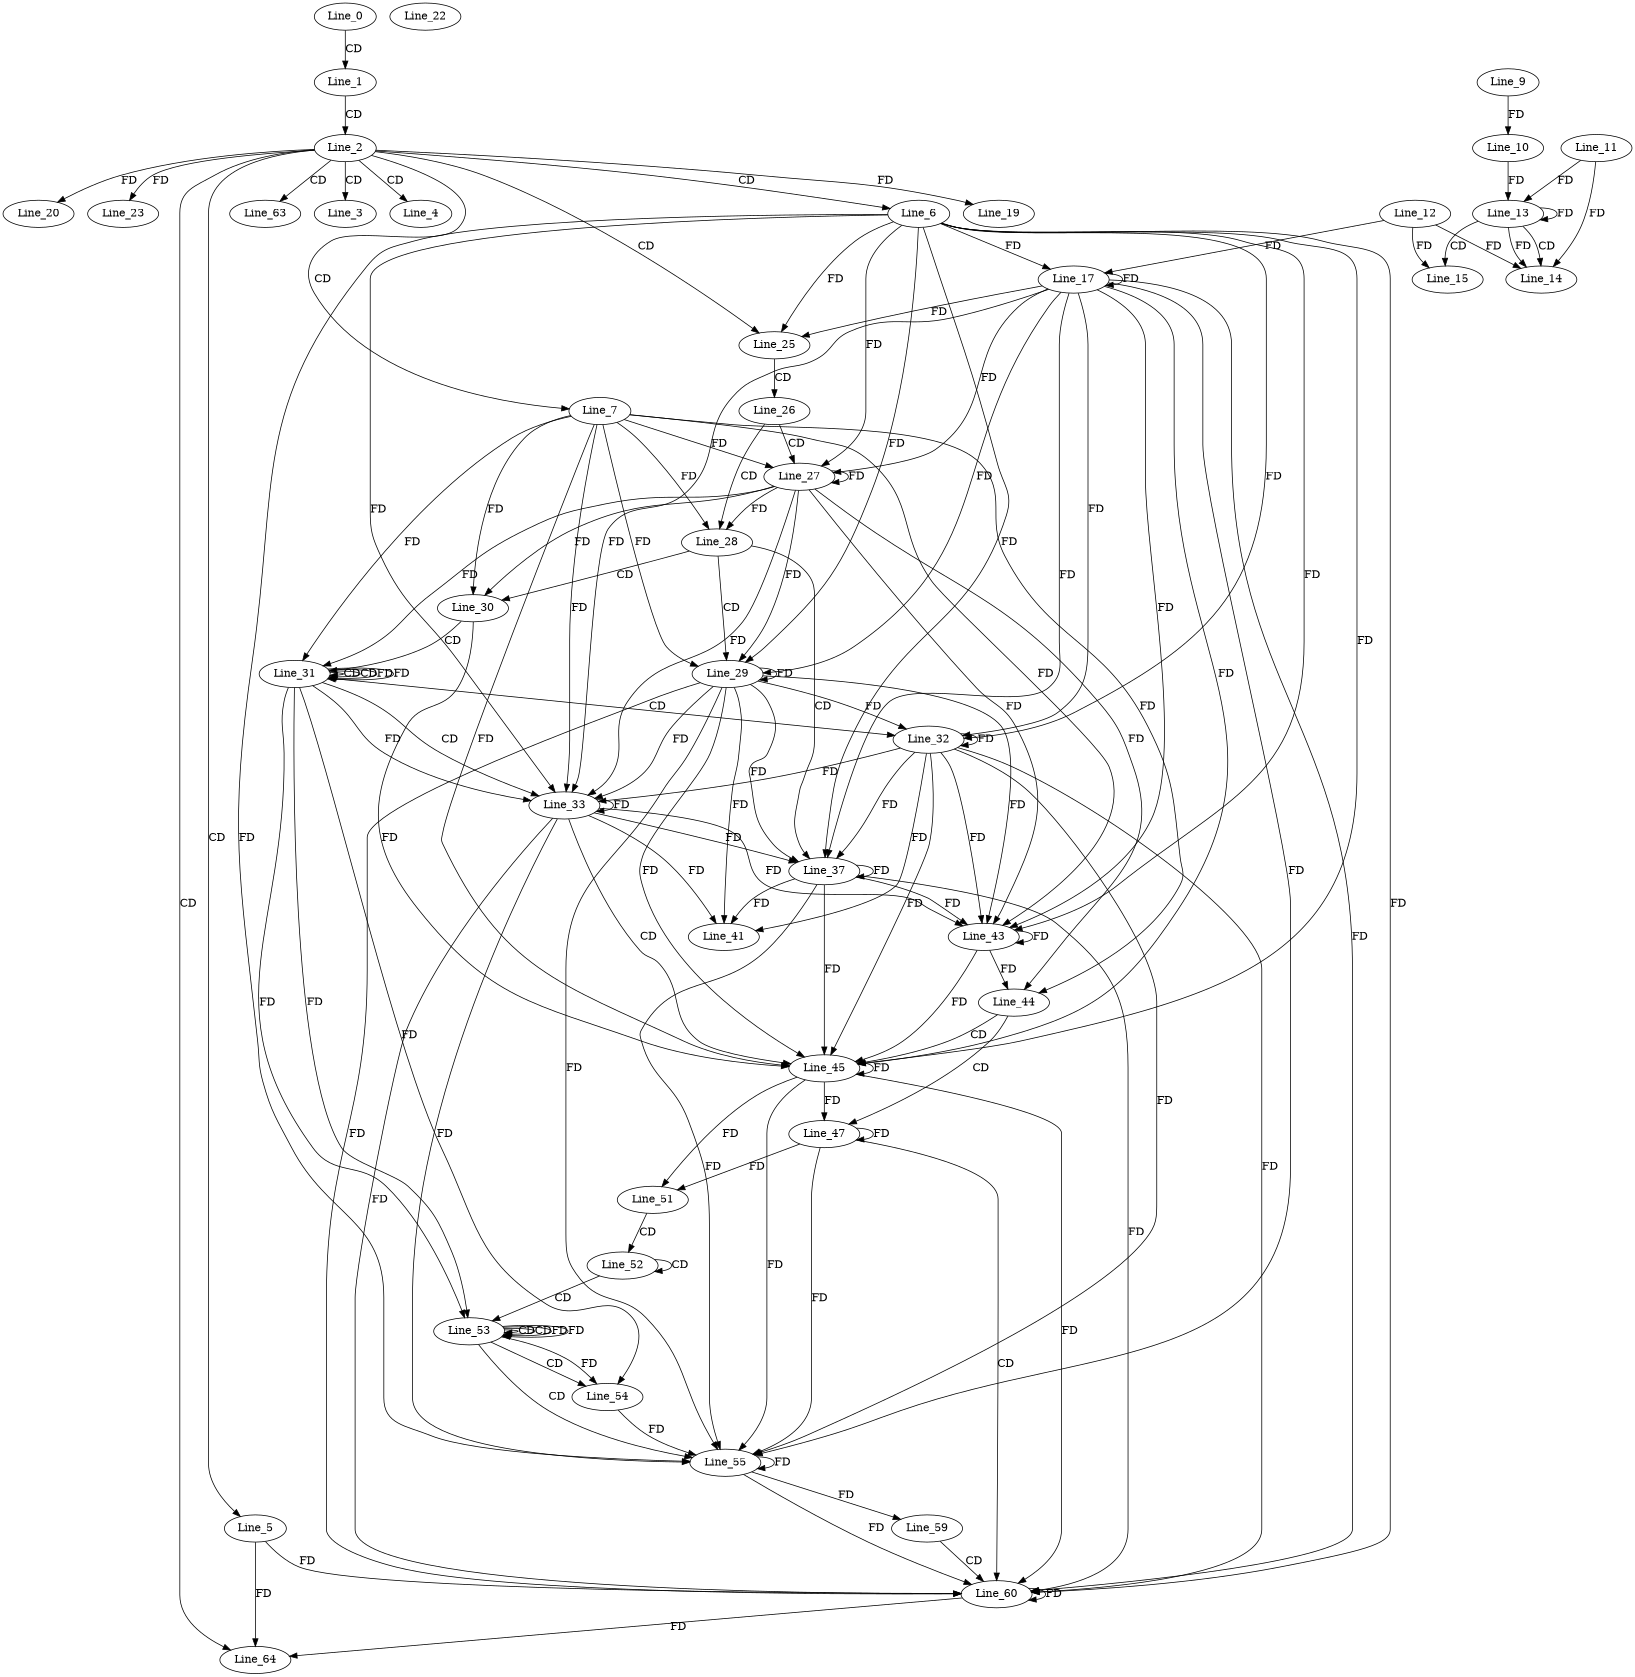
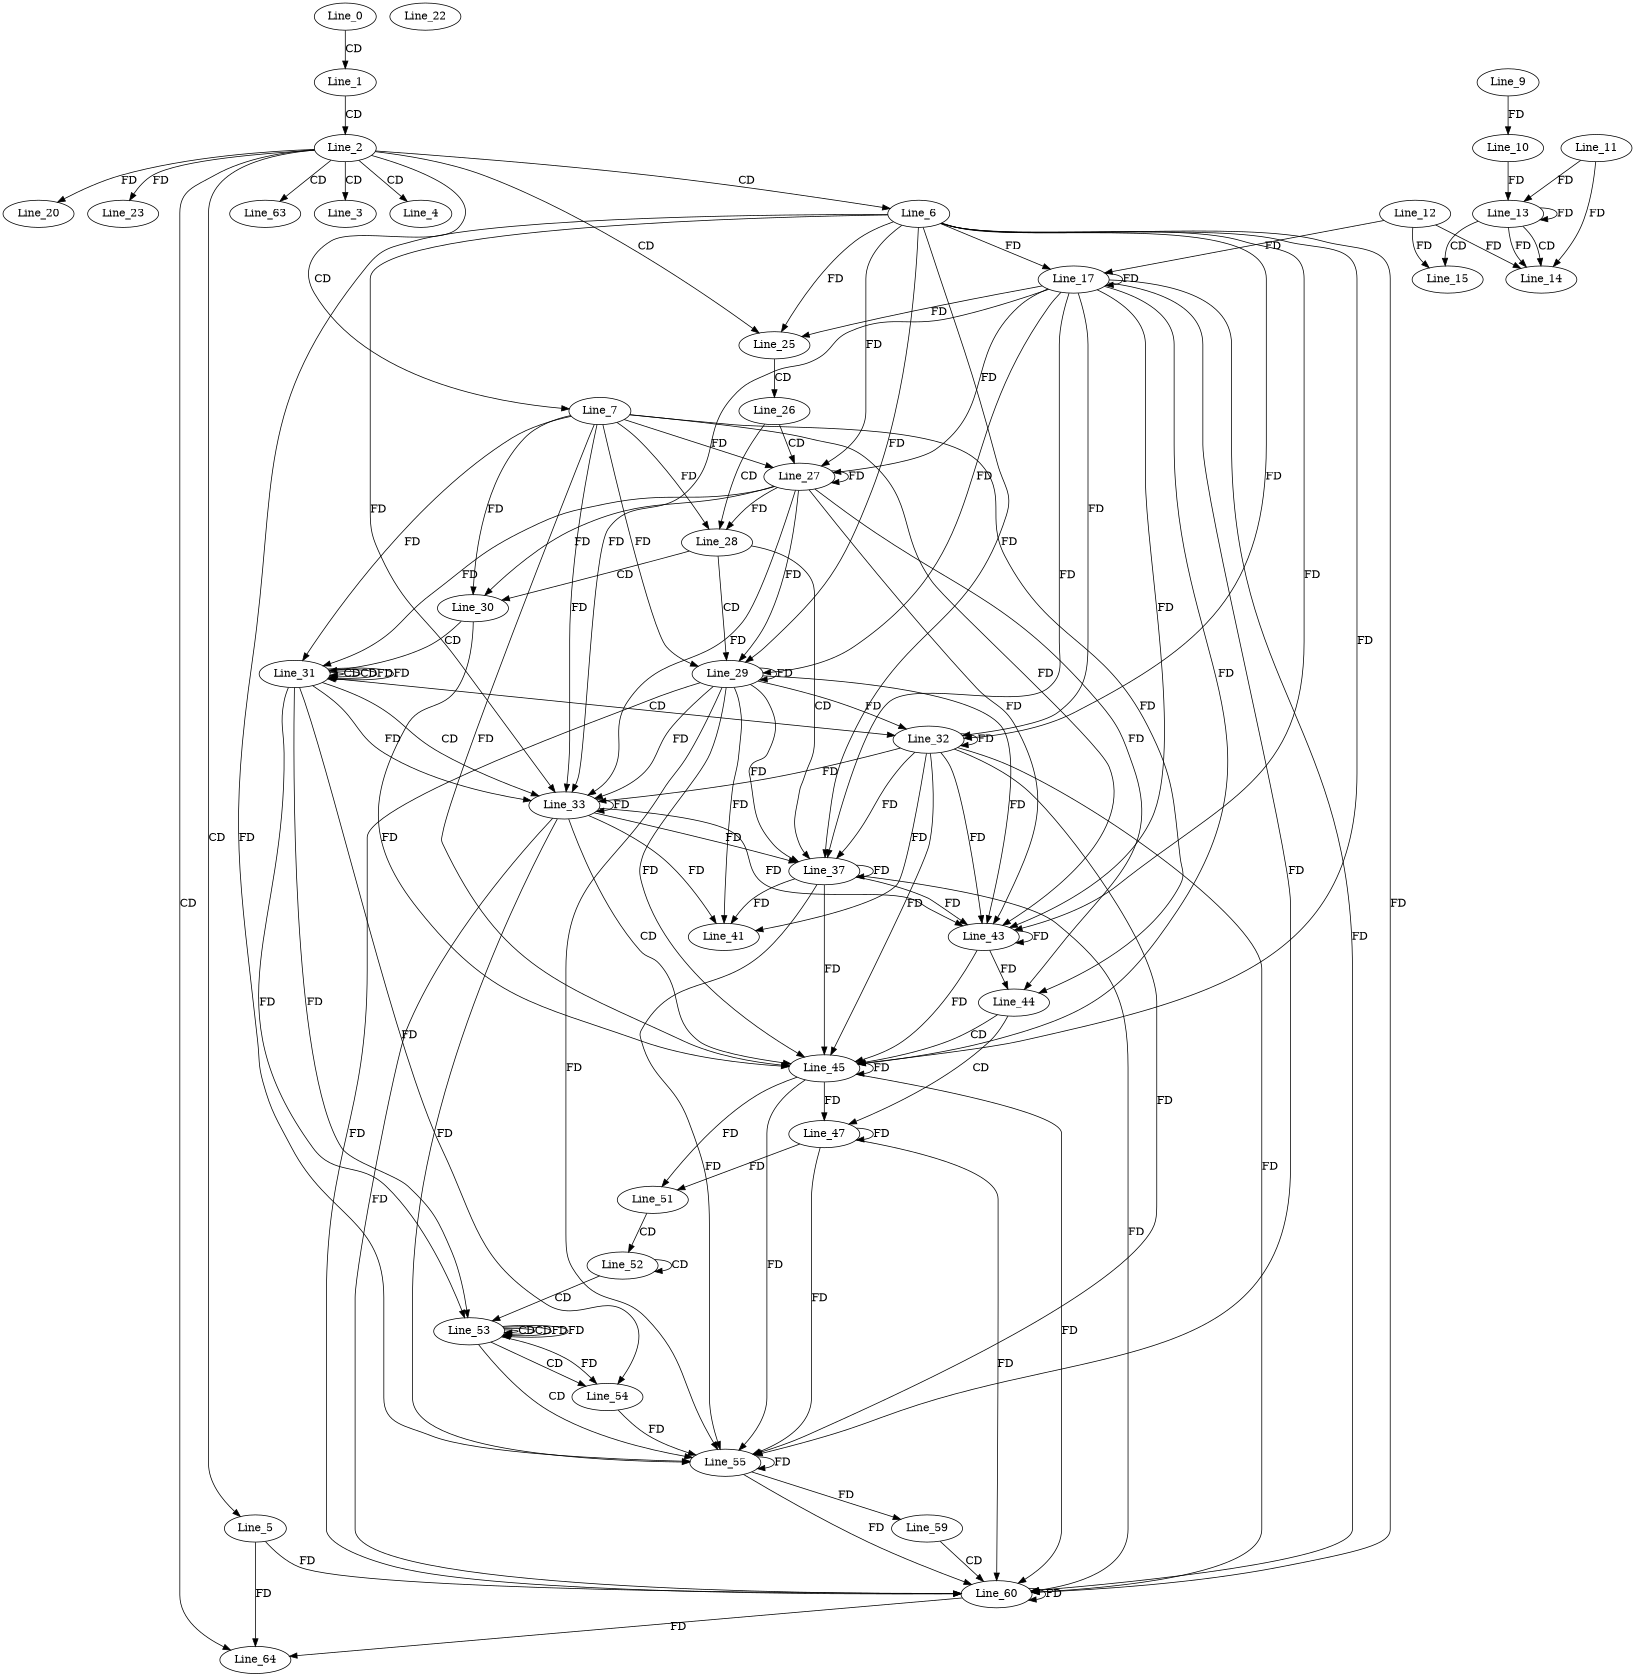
(999, 214) -> none
(1006, 1364) -> (1006, 1364)
